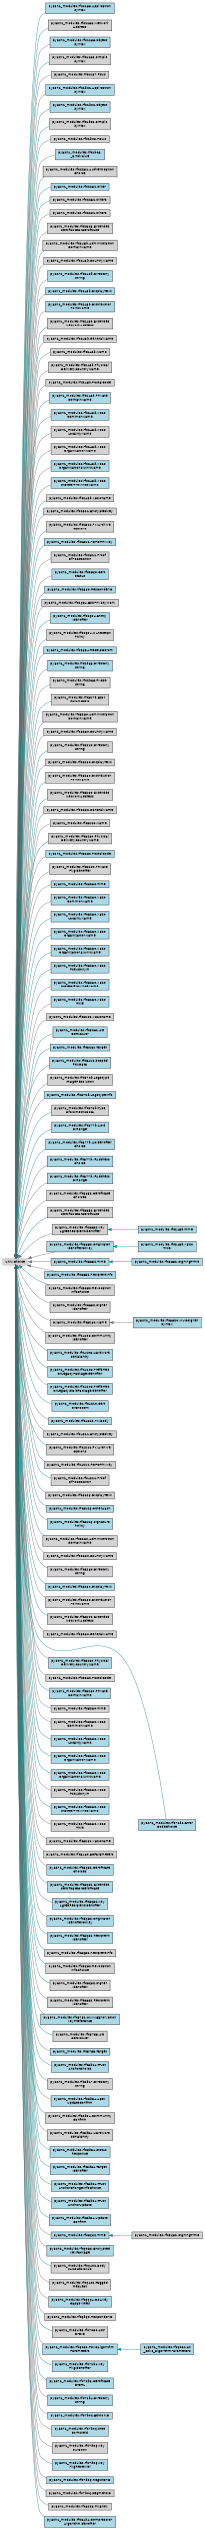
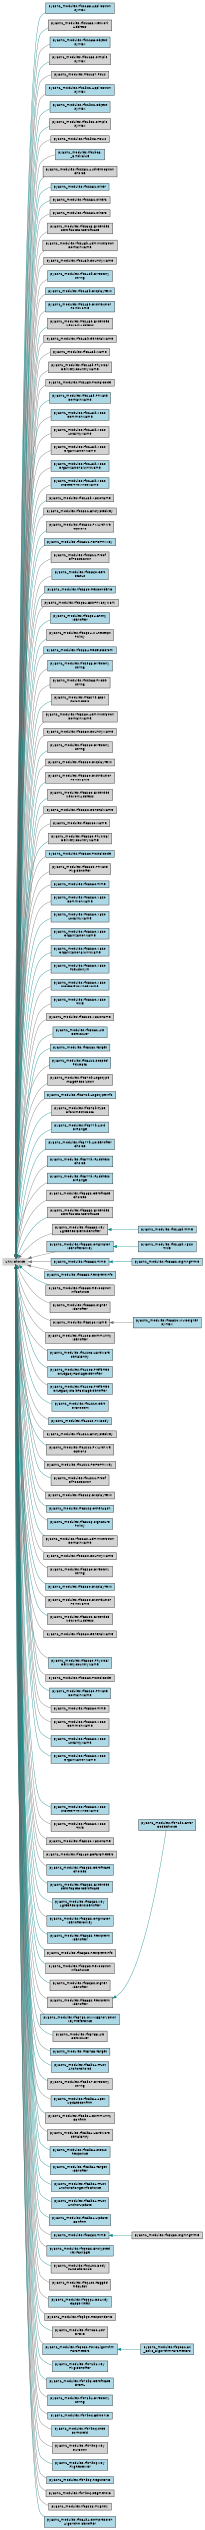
(37, 1631) -> (150, 1917)
(80, 1775) -> none
(80, 1792) -> none
